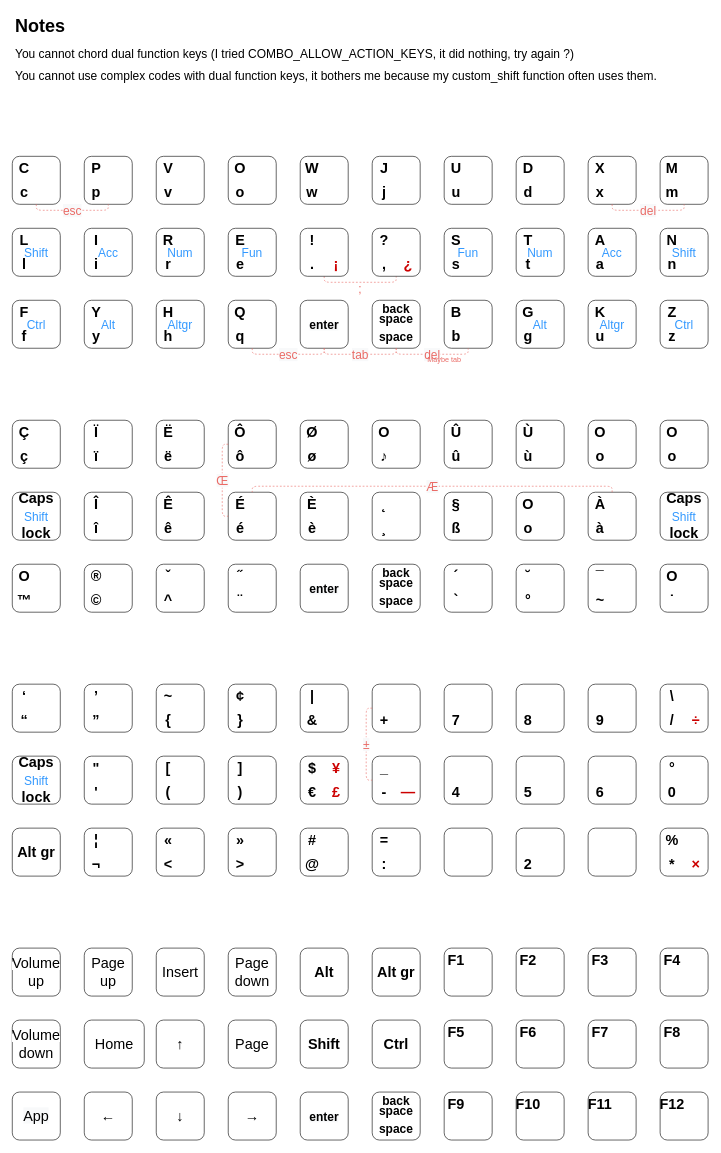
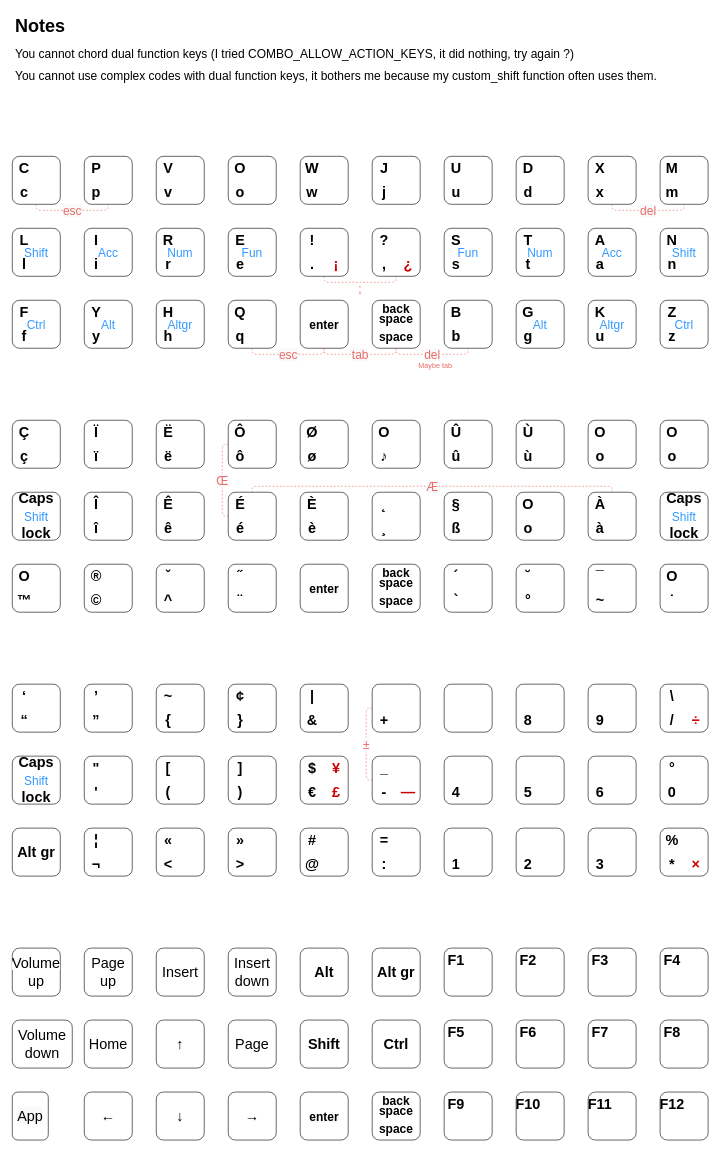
(444, 360) -> (435, 366)
(456, 720) -> none
none -> (456, 864)
none -> (600, 864)
(252, 972) -> (252, 972)
(36, 1044) -> (42, 1044)
(114, 1044) -> (108, 1044)
(36, 1116) -> (30, 1116)
